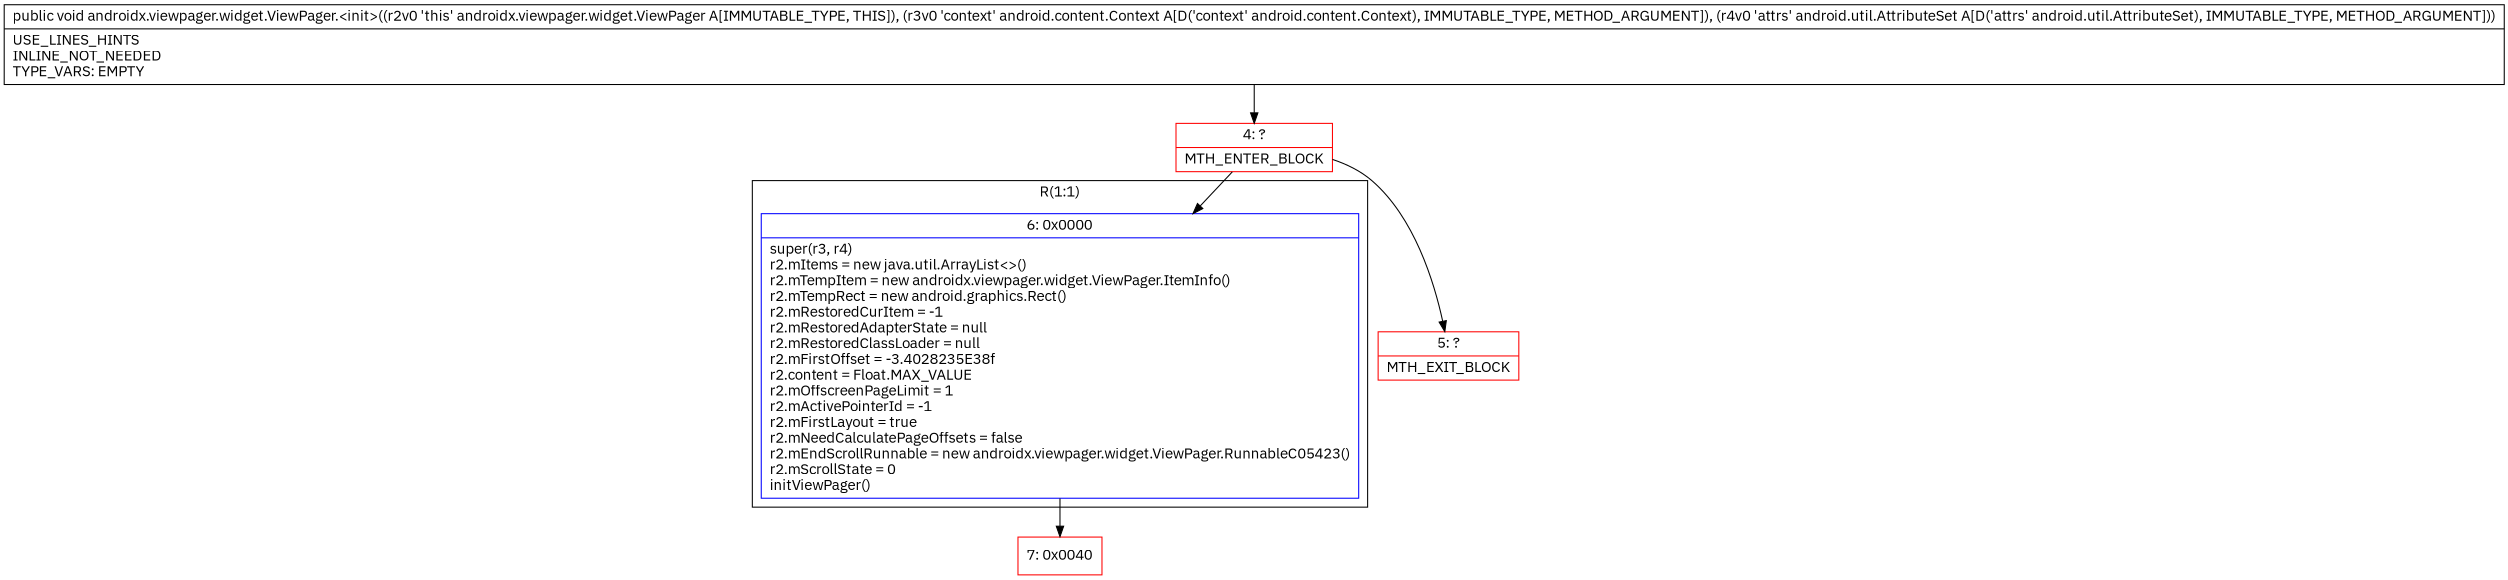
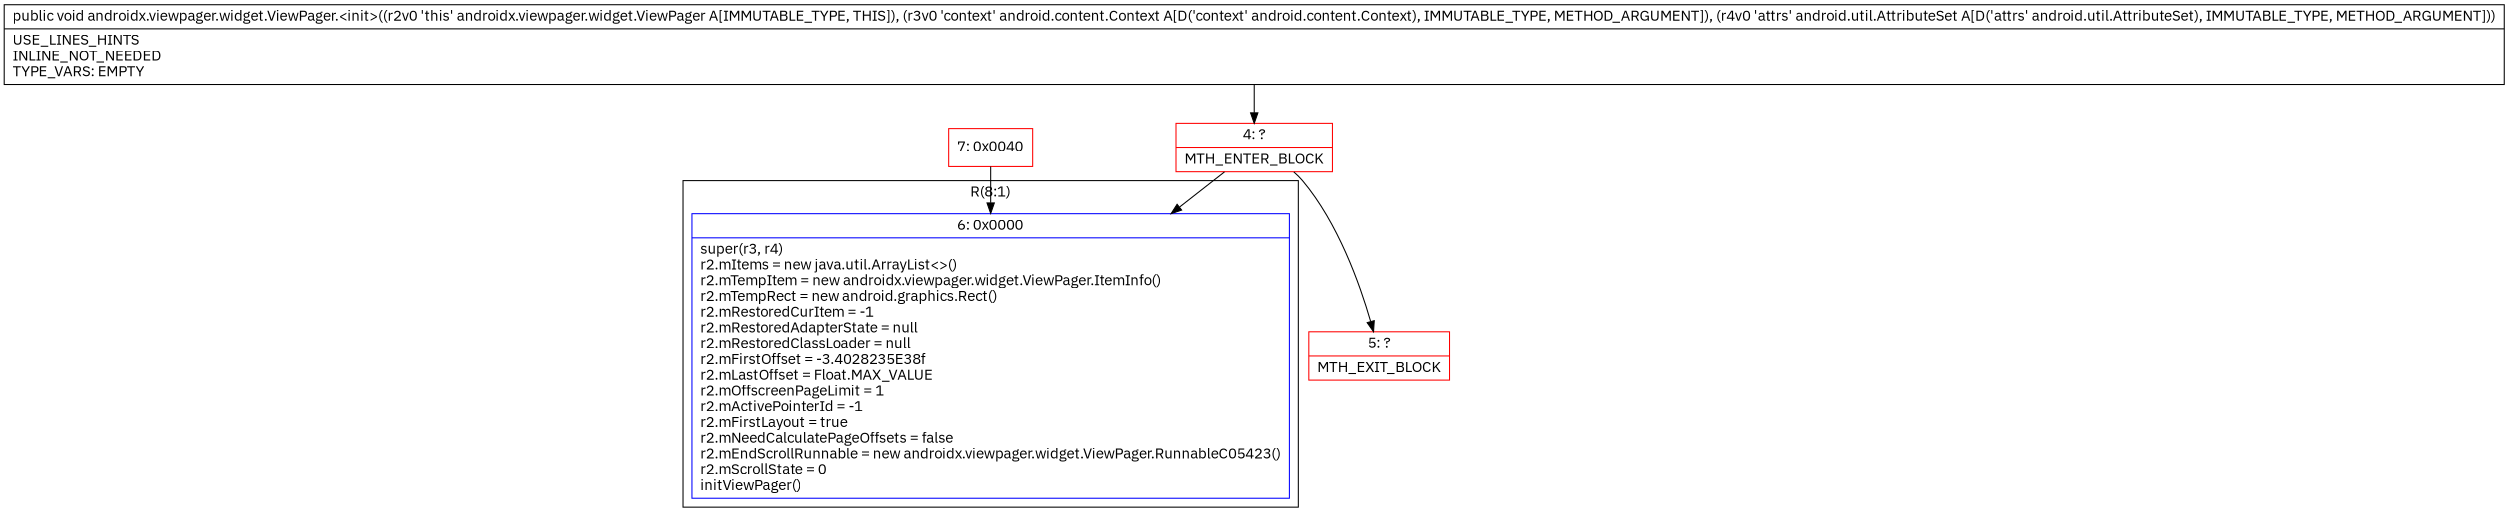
(1060, 193) -> (991, 193)
(871, 375) -> (817, 375)
(1060, 514) -> (991, 187)
